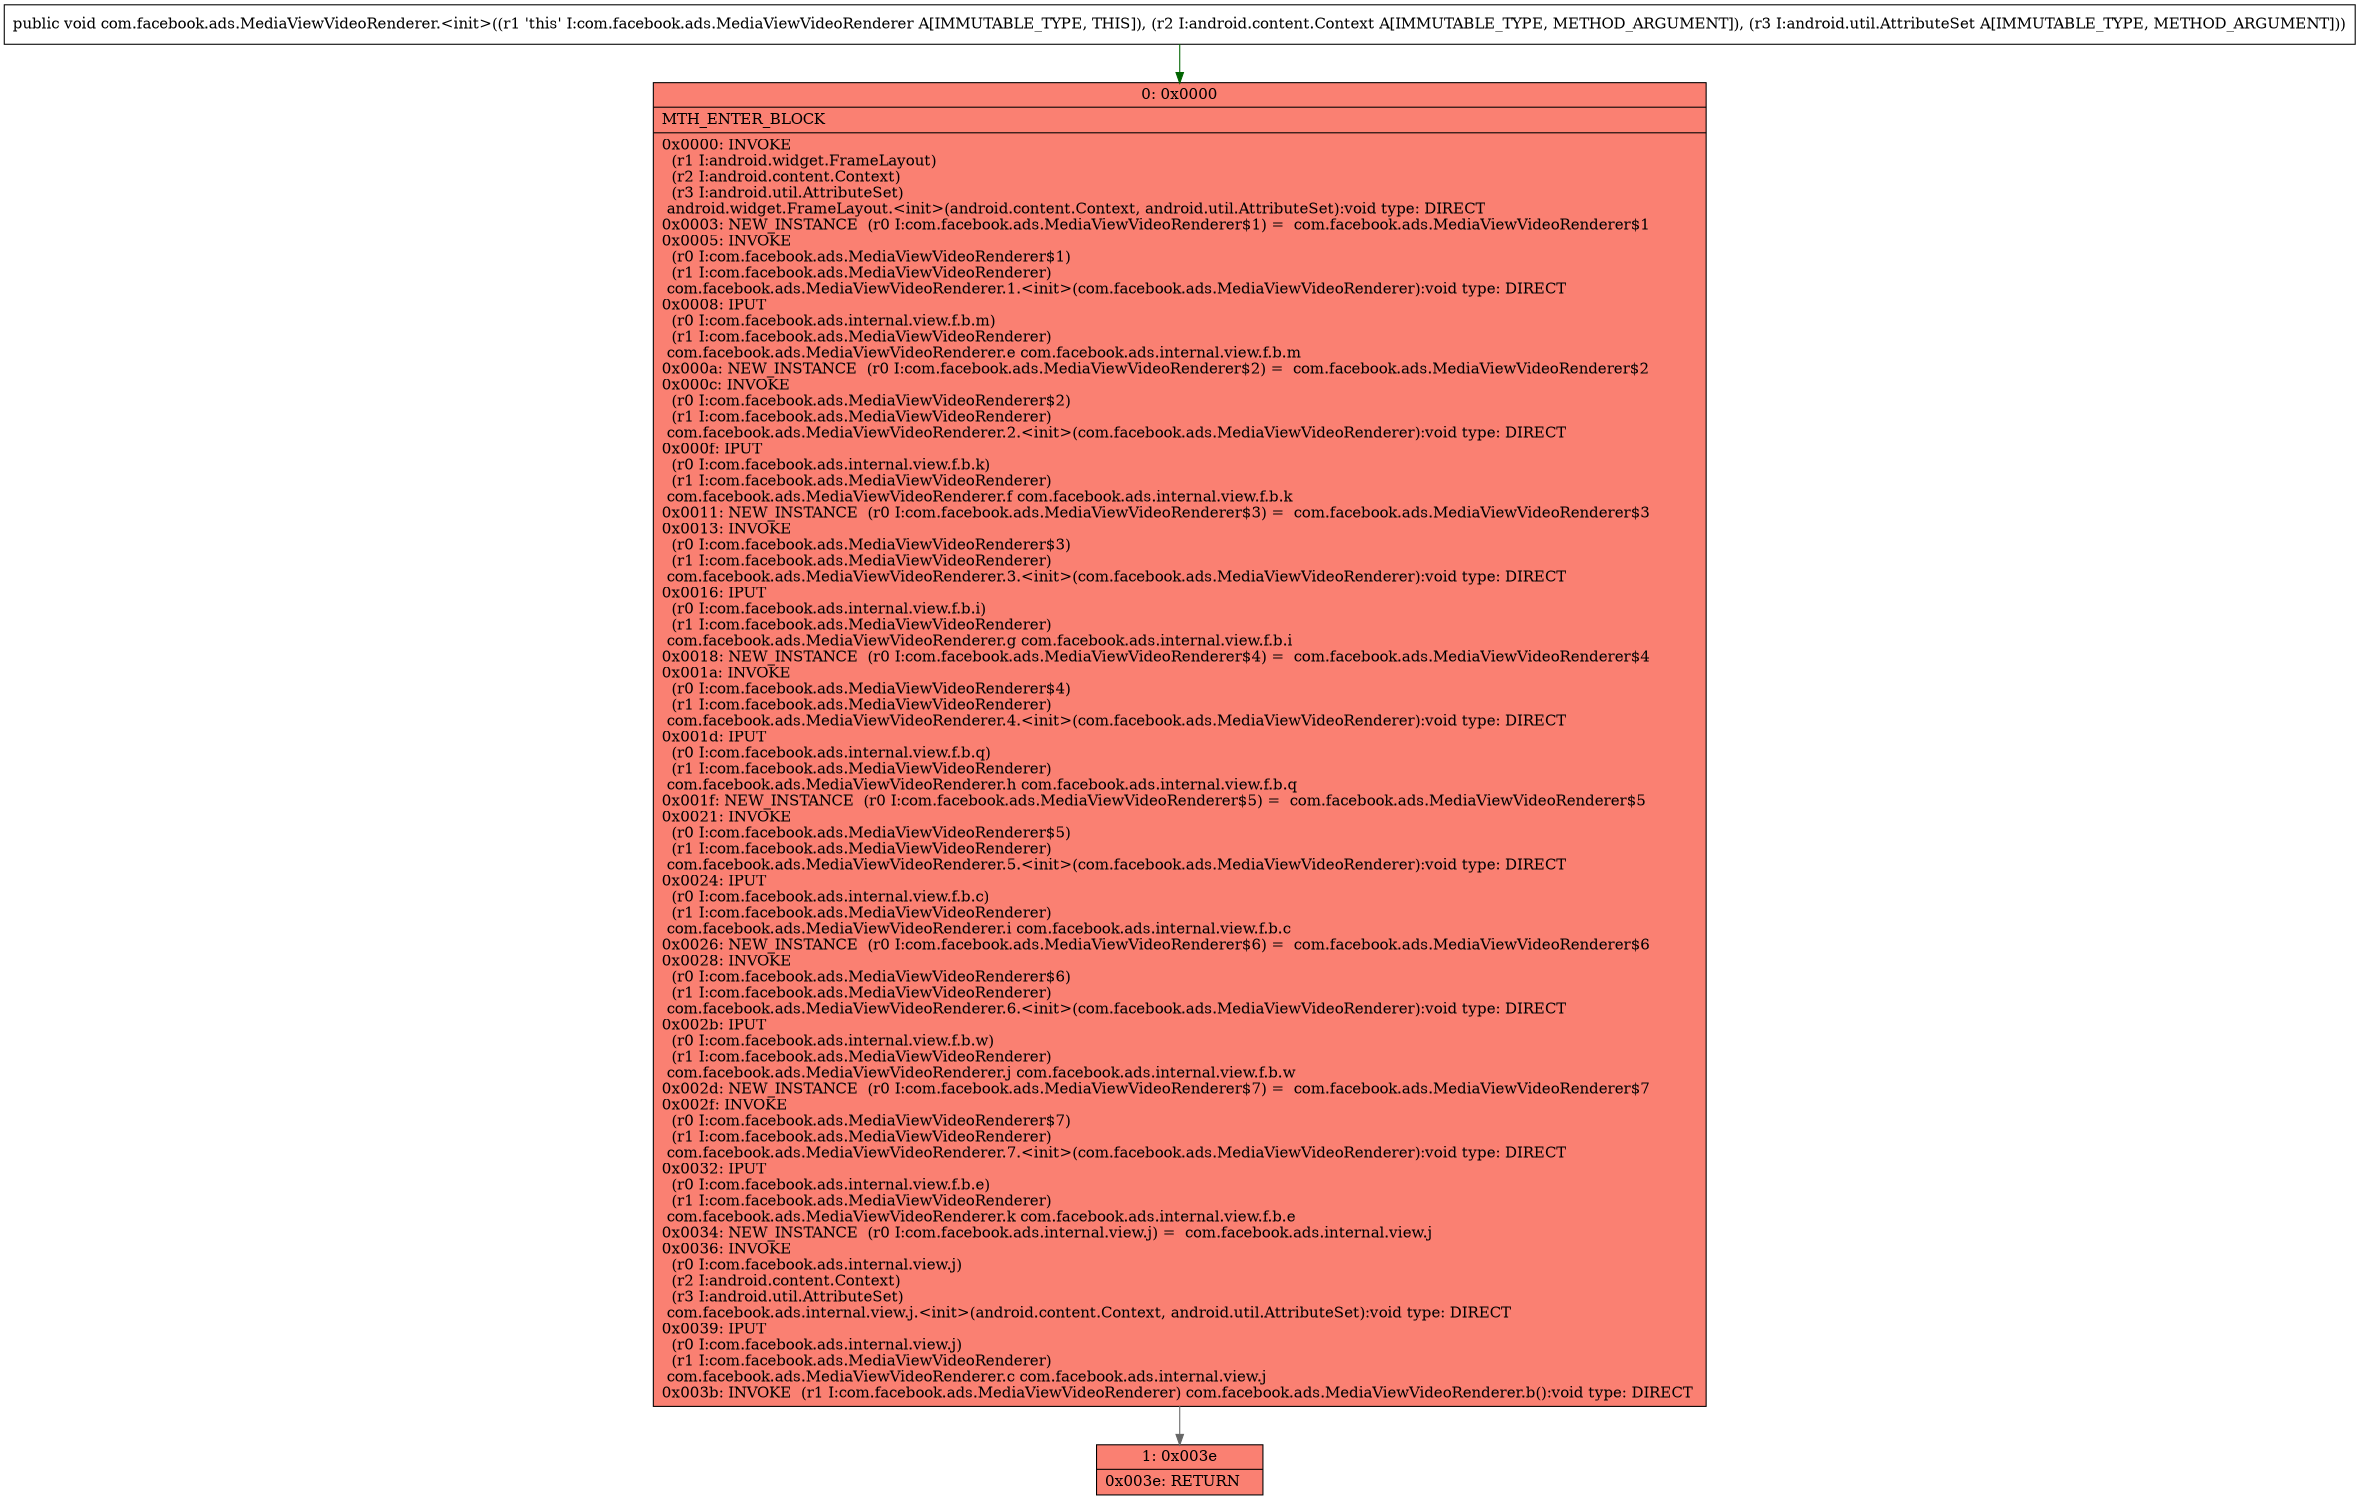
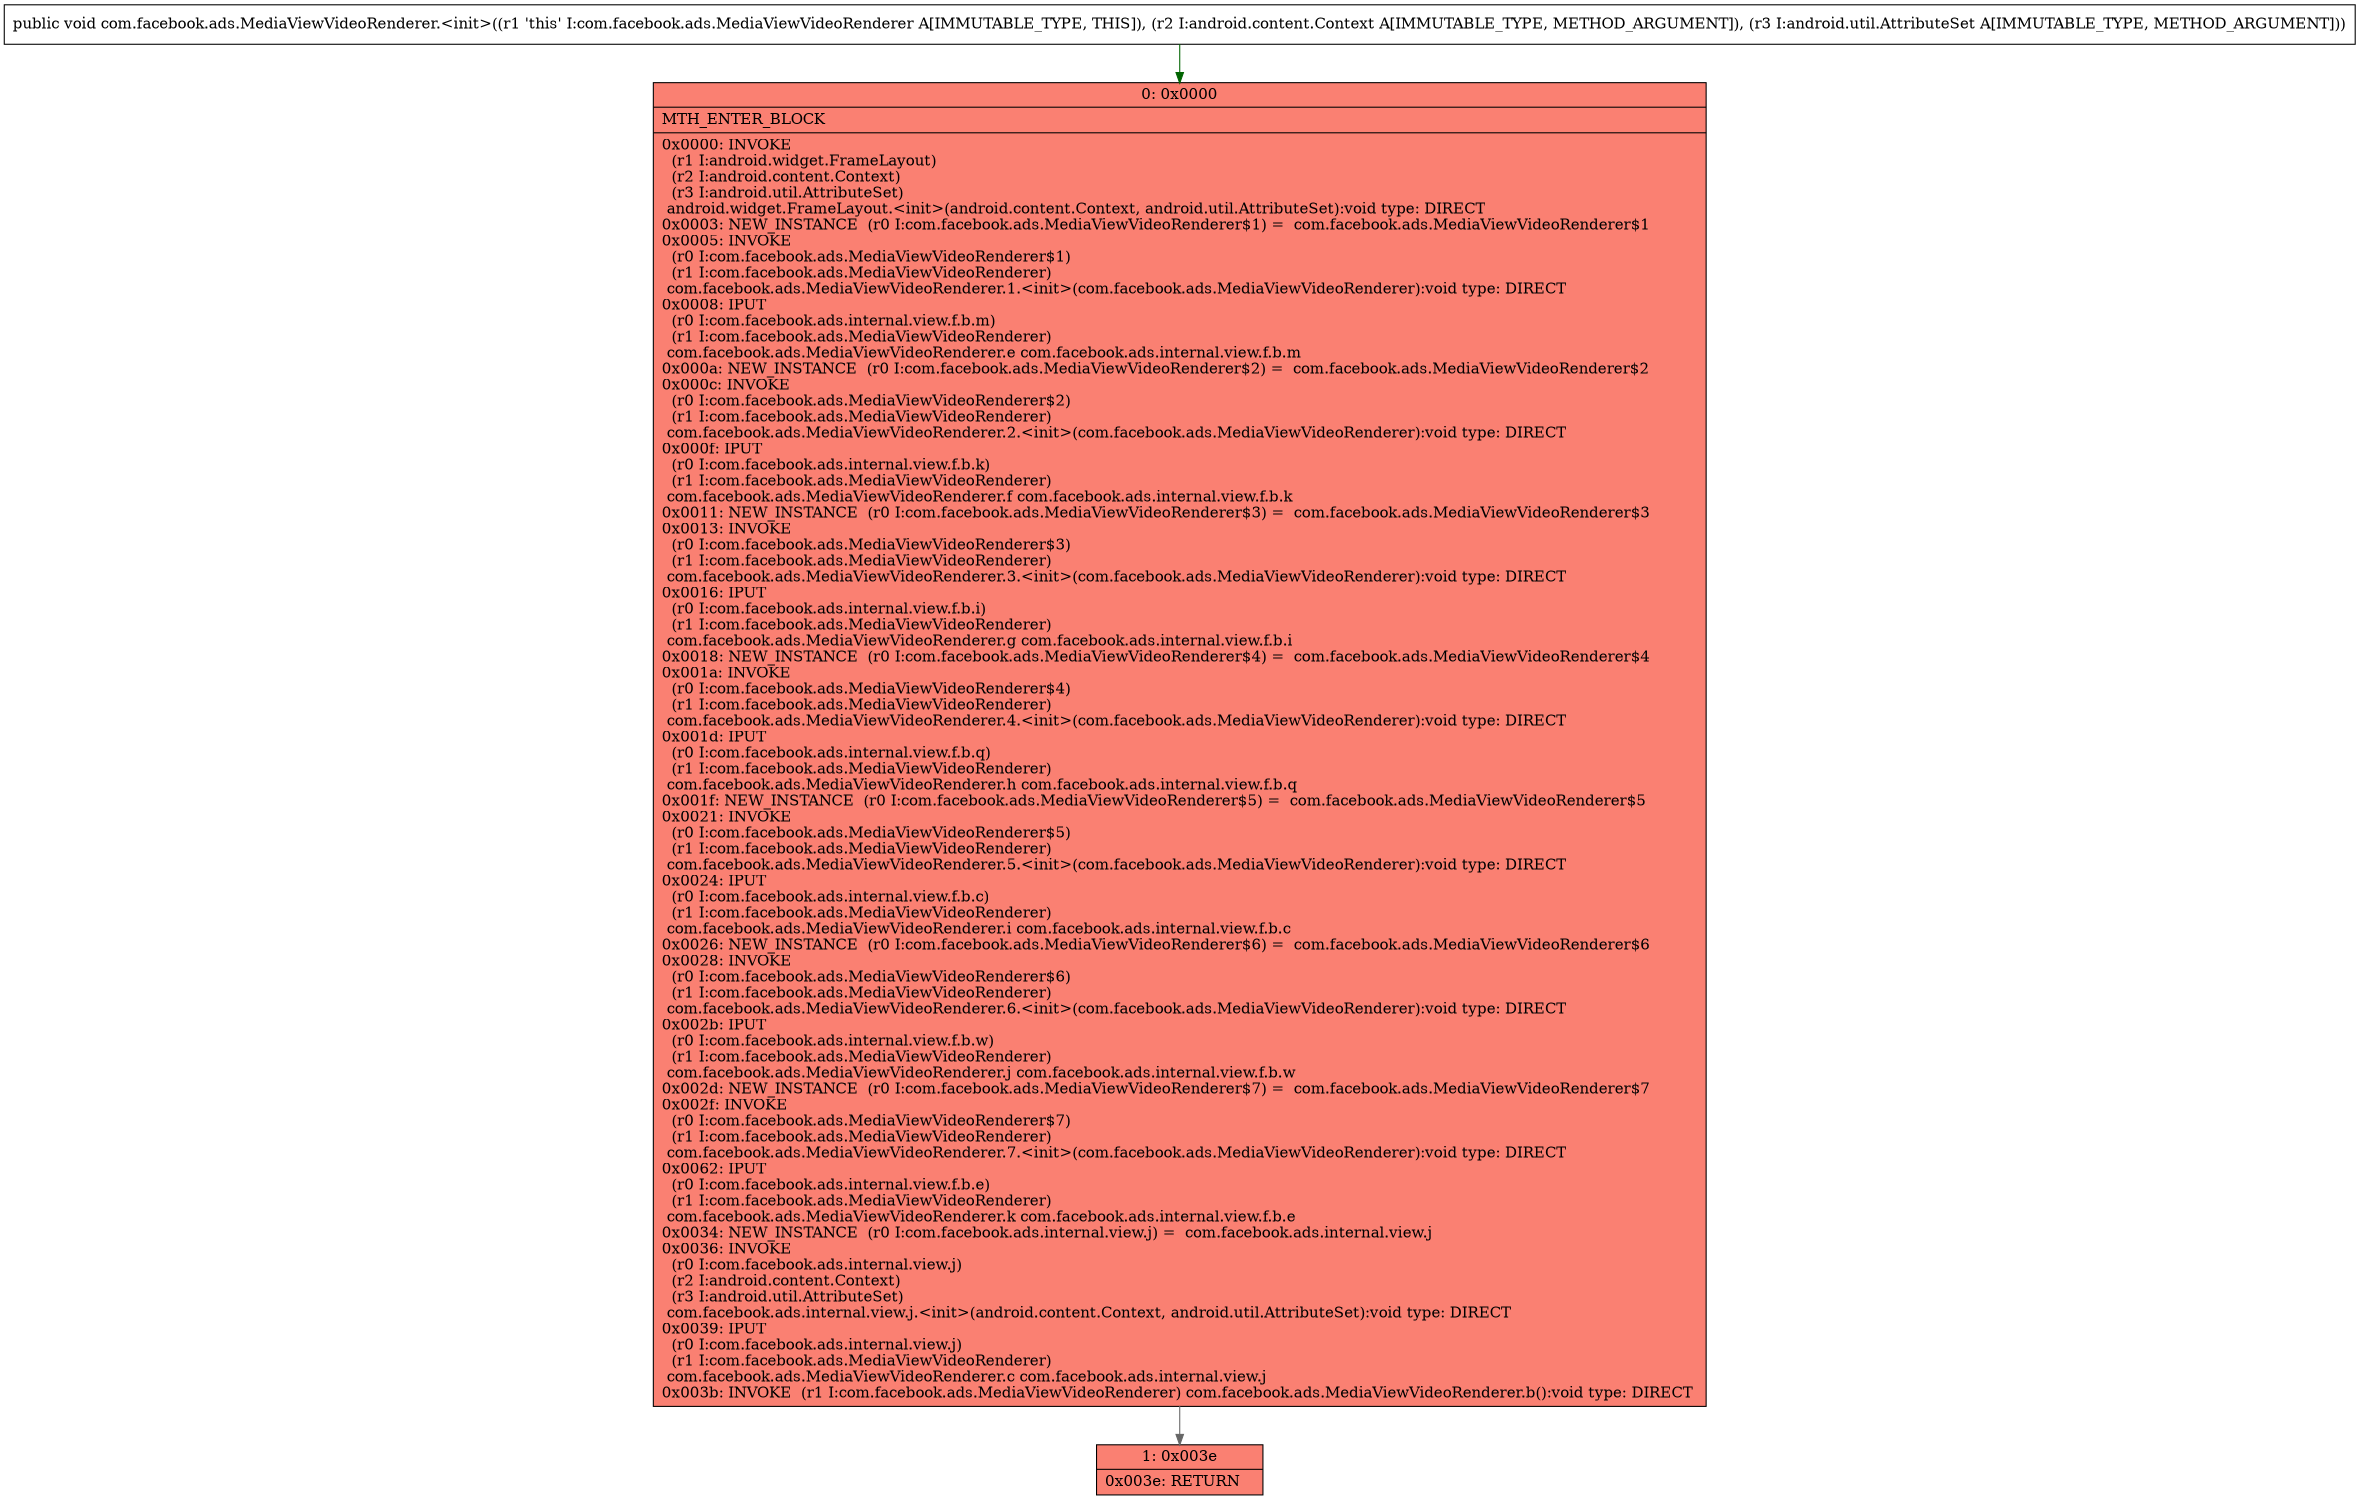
(719, 1169) -> (719, 1169)
